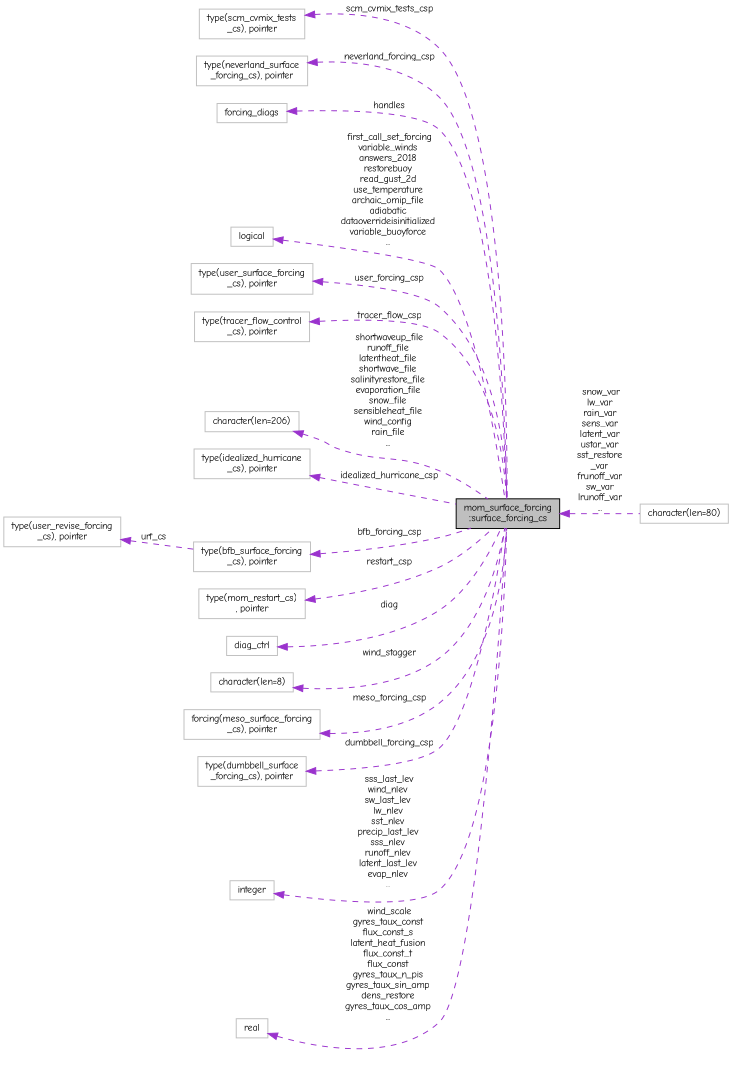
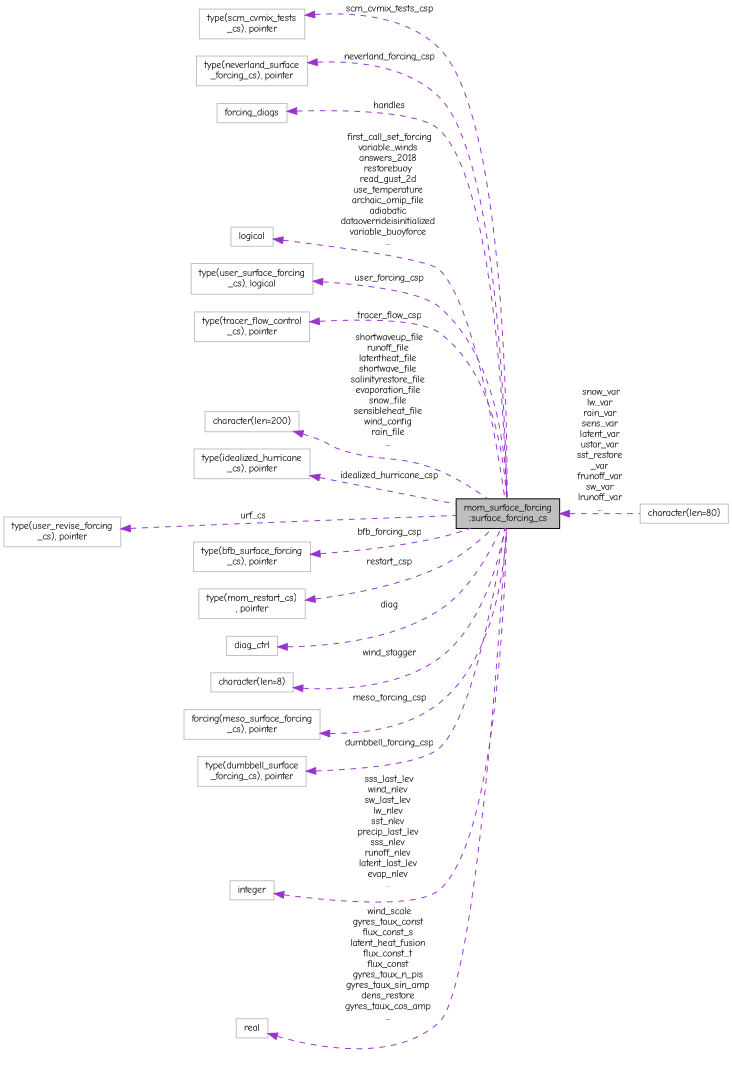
(252, 279) -> (252, 279)
(252, 422) -> (252, 422)
(162, 545) -> (293, 522)
